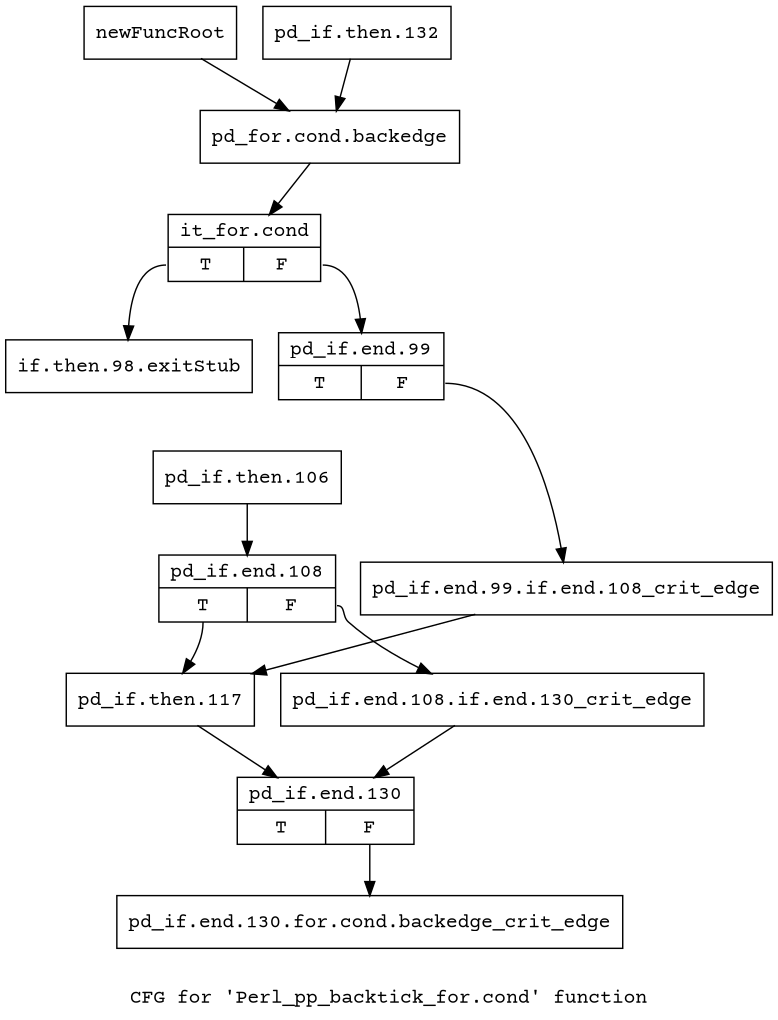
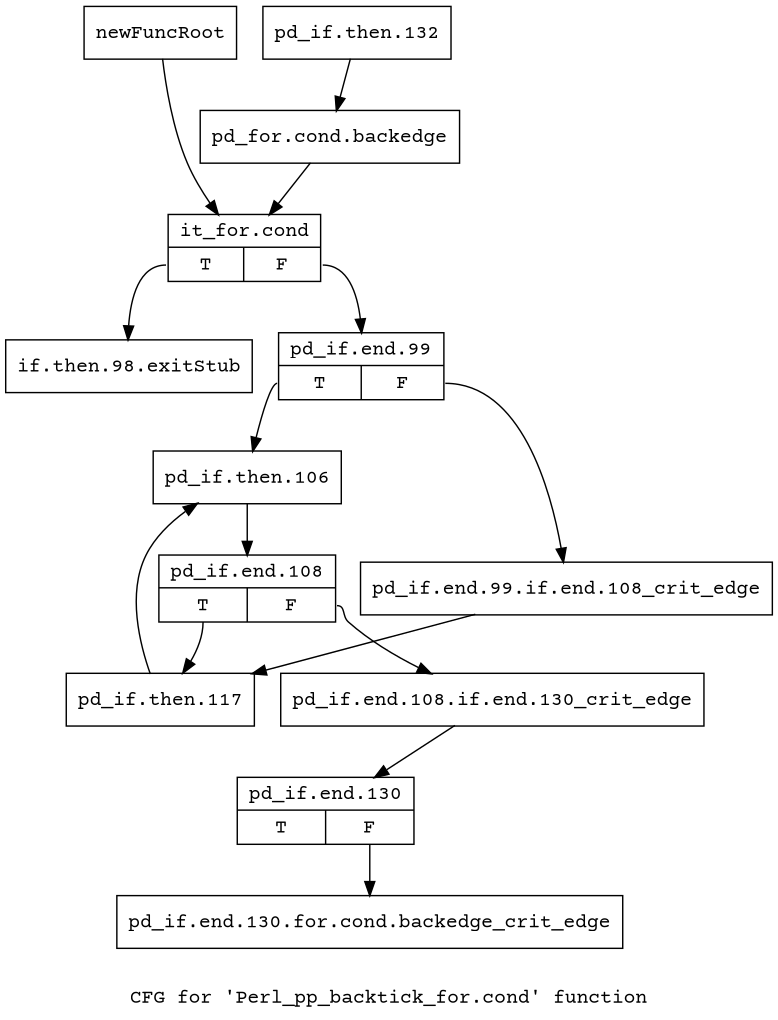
(239, 81) -> (177, 134)
none -> (264, 409)
(231, 748) -> (137, 585)
